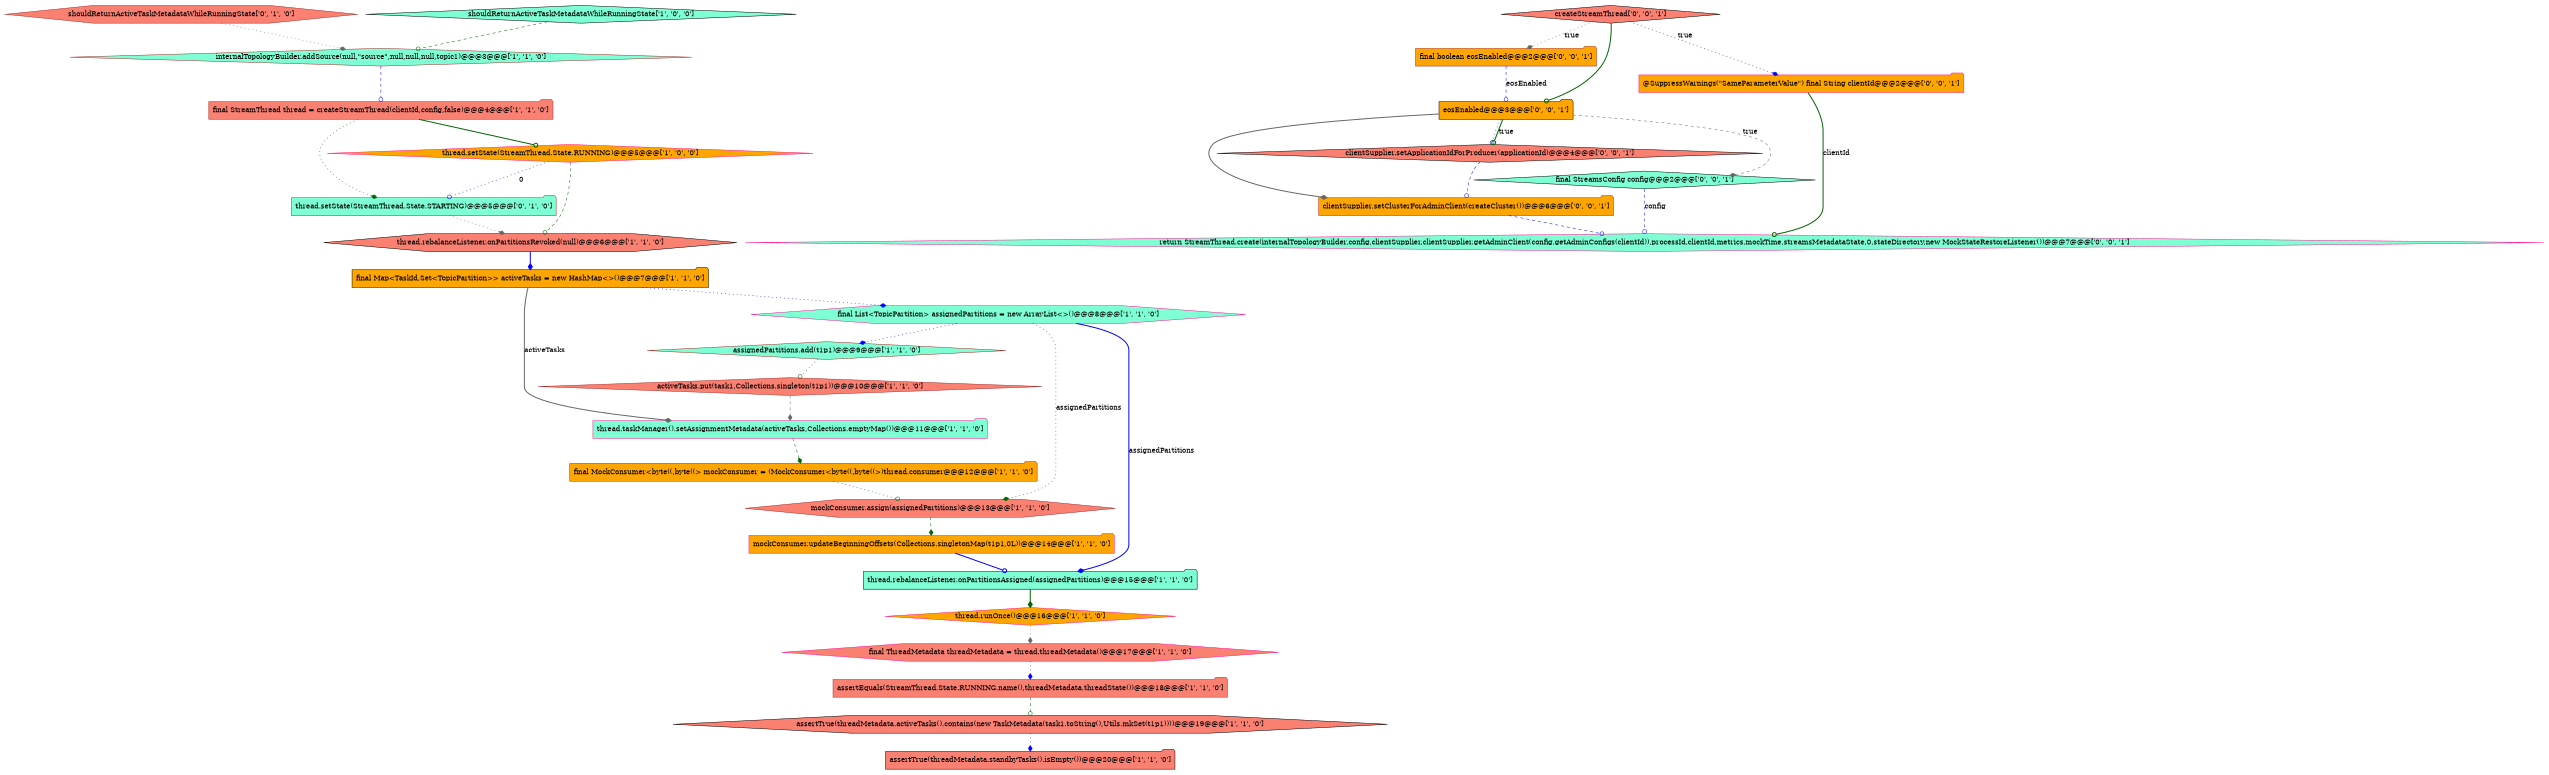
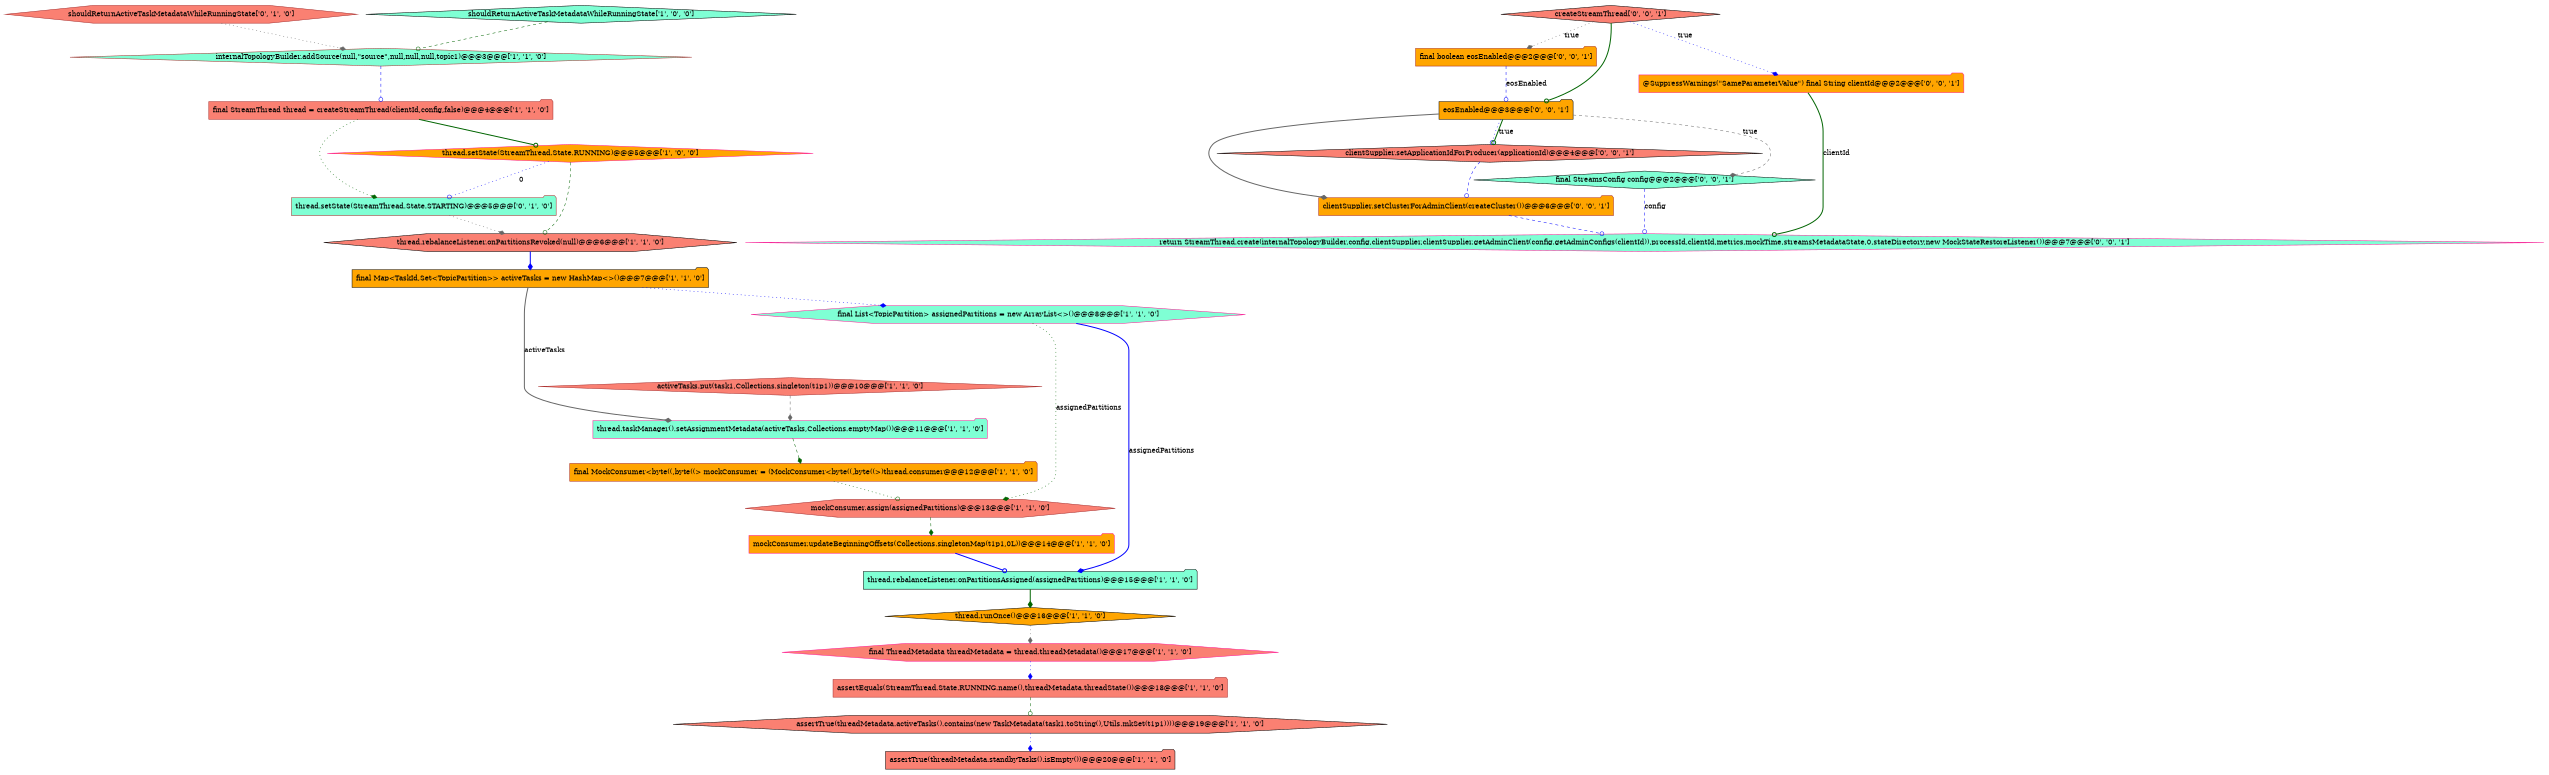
(827, 351) -> none
(1030, 616) -> (1030, 616)
